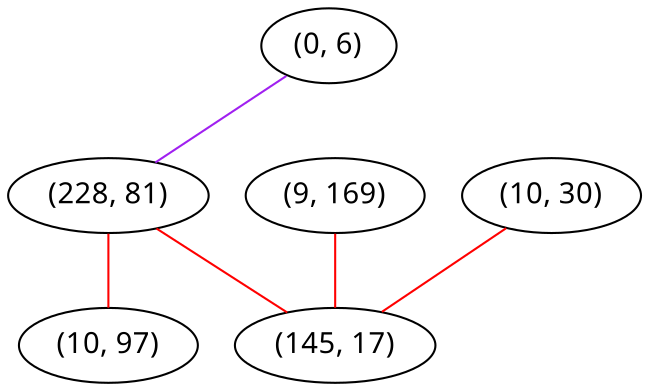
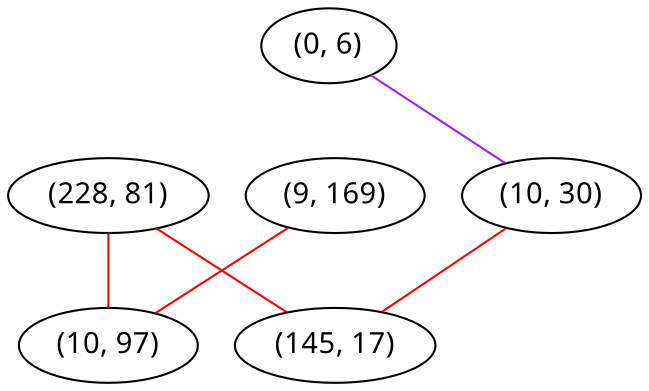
(221, 119) -> (438, 119)
(335, 271) -> (235, 262)
